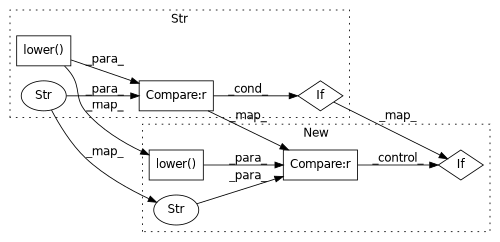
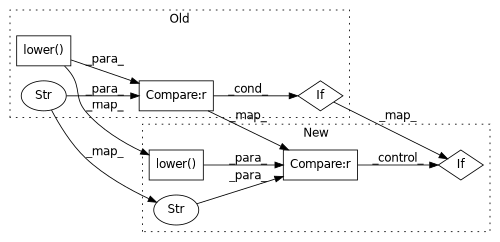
(180, 20) -> (180, 20)
